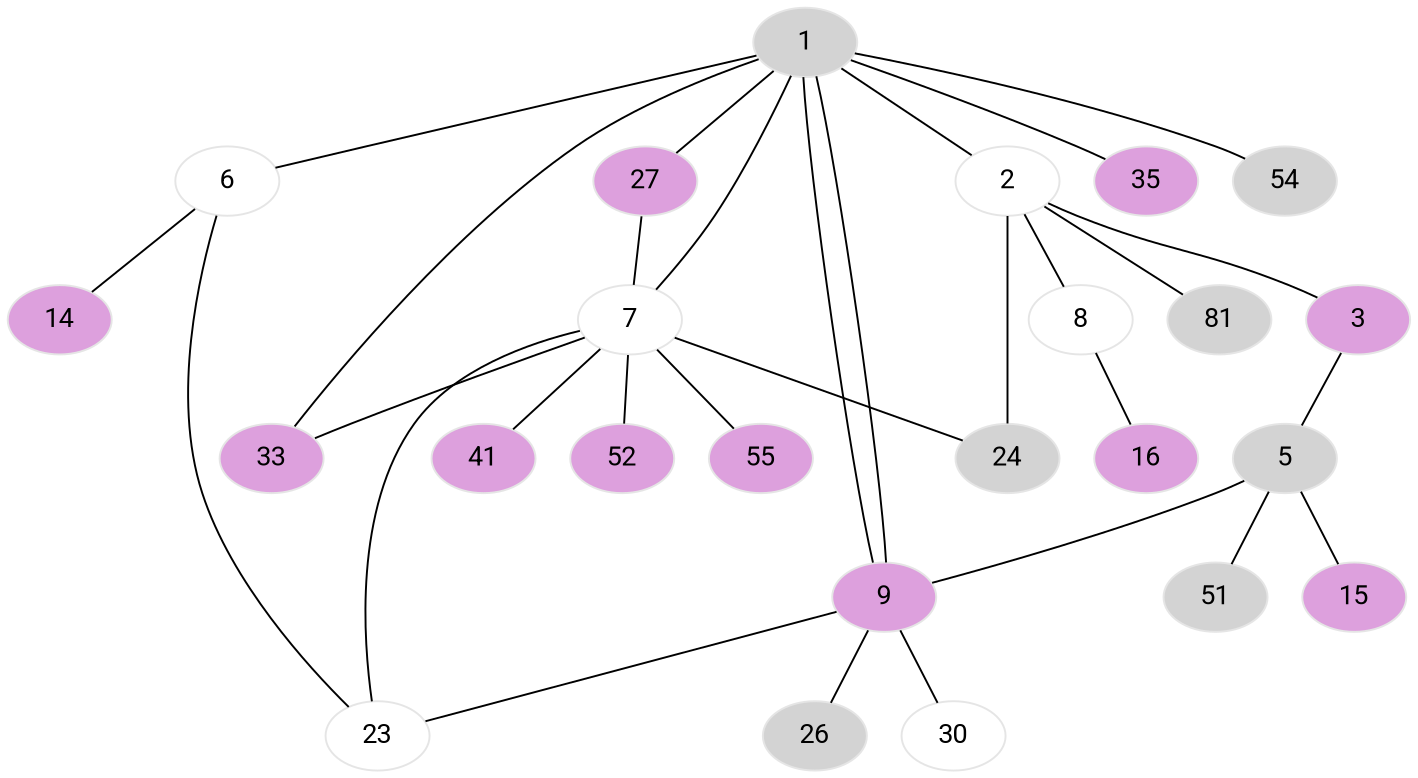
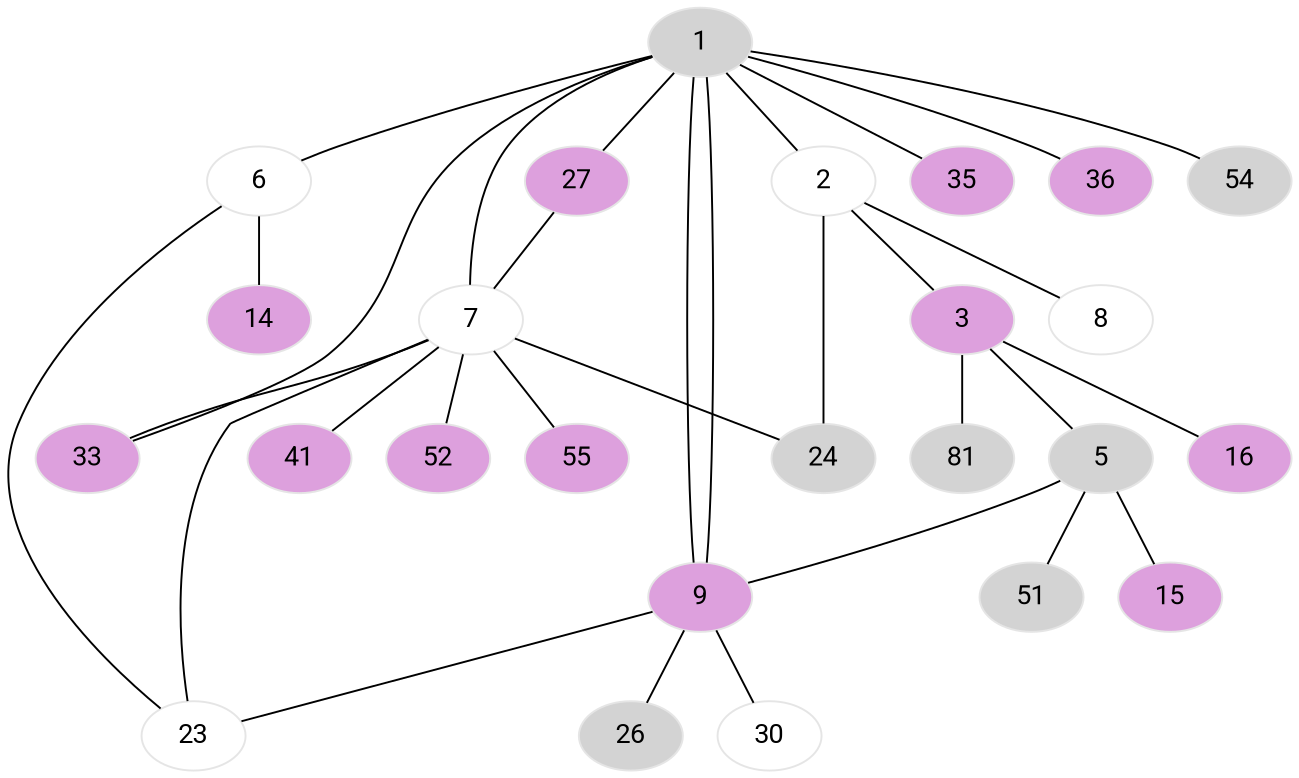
none -> (1101, 181)
(1114, 251) -> (962, 389)
(1113, 389) -> (1101, 389)
